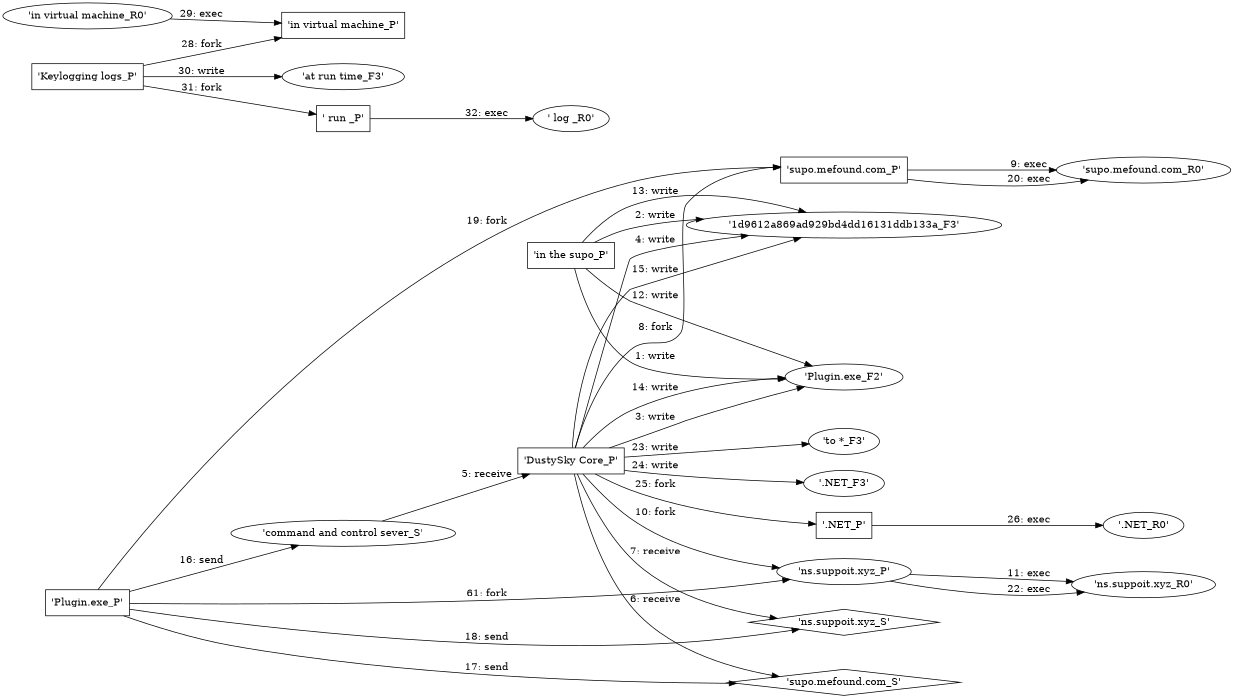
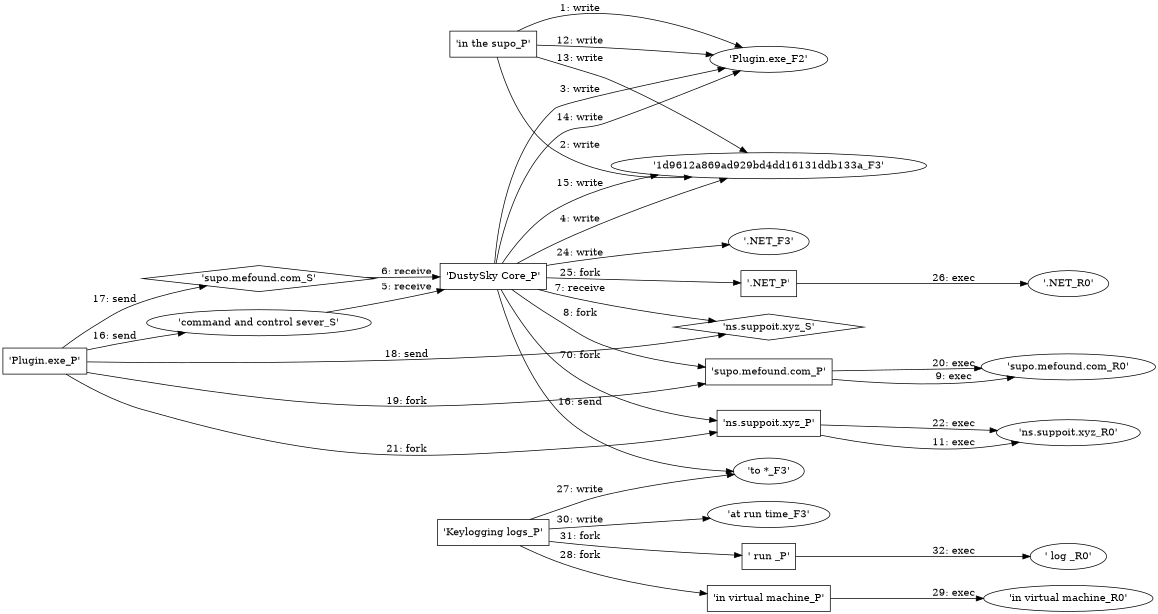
(222, 21) -> (903, 598)
(655, 448) -> (580, 402)
none -> (627, 490)
(655, 513) -> (580, 356)
(844, 572) -> (769, 423)
(487, 594) -> (406, 449)
(636, 612) -> (400, 277)
